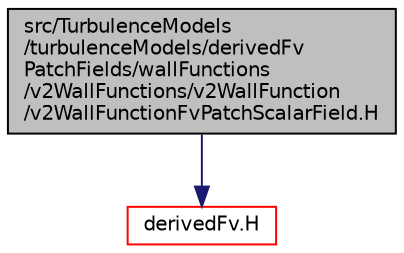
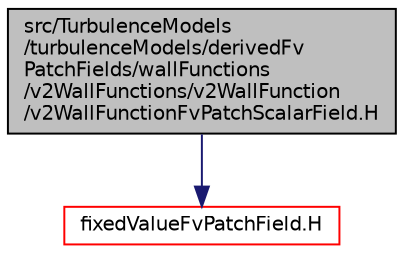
(202, 226) -> (202, 226)
